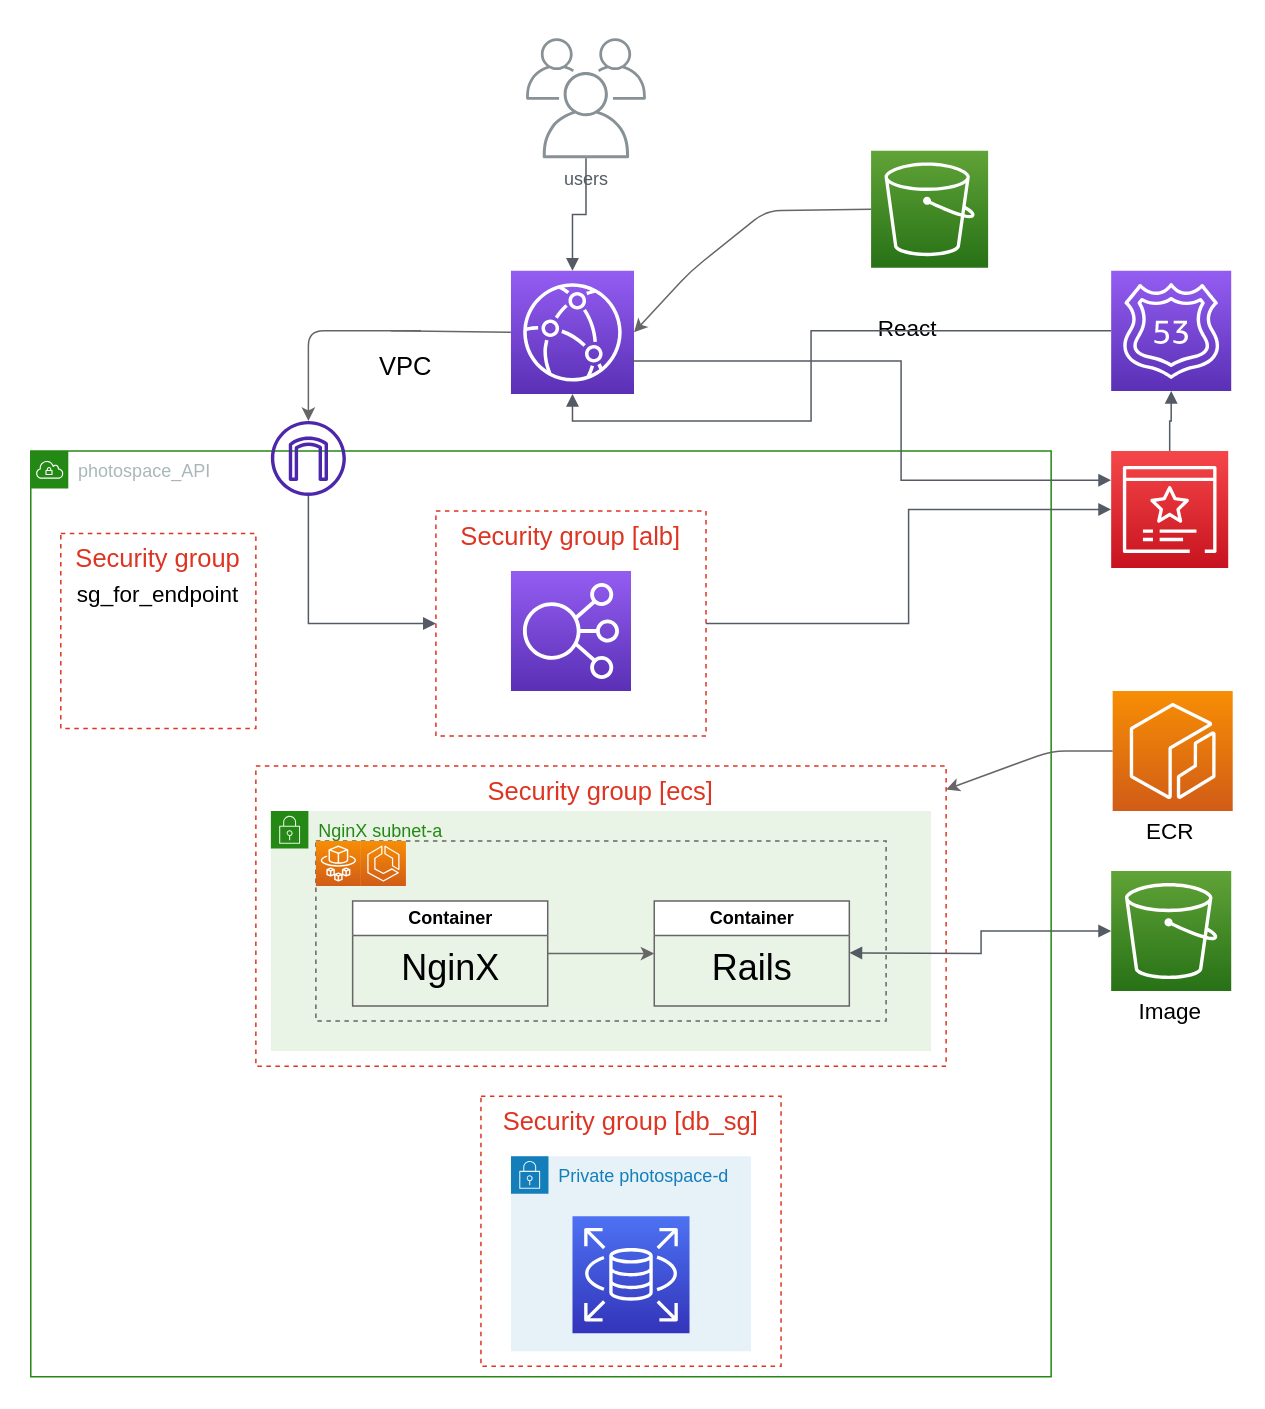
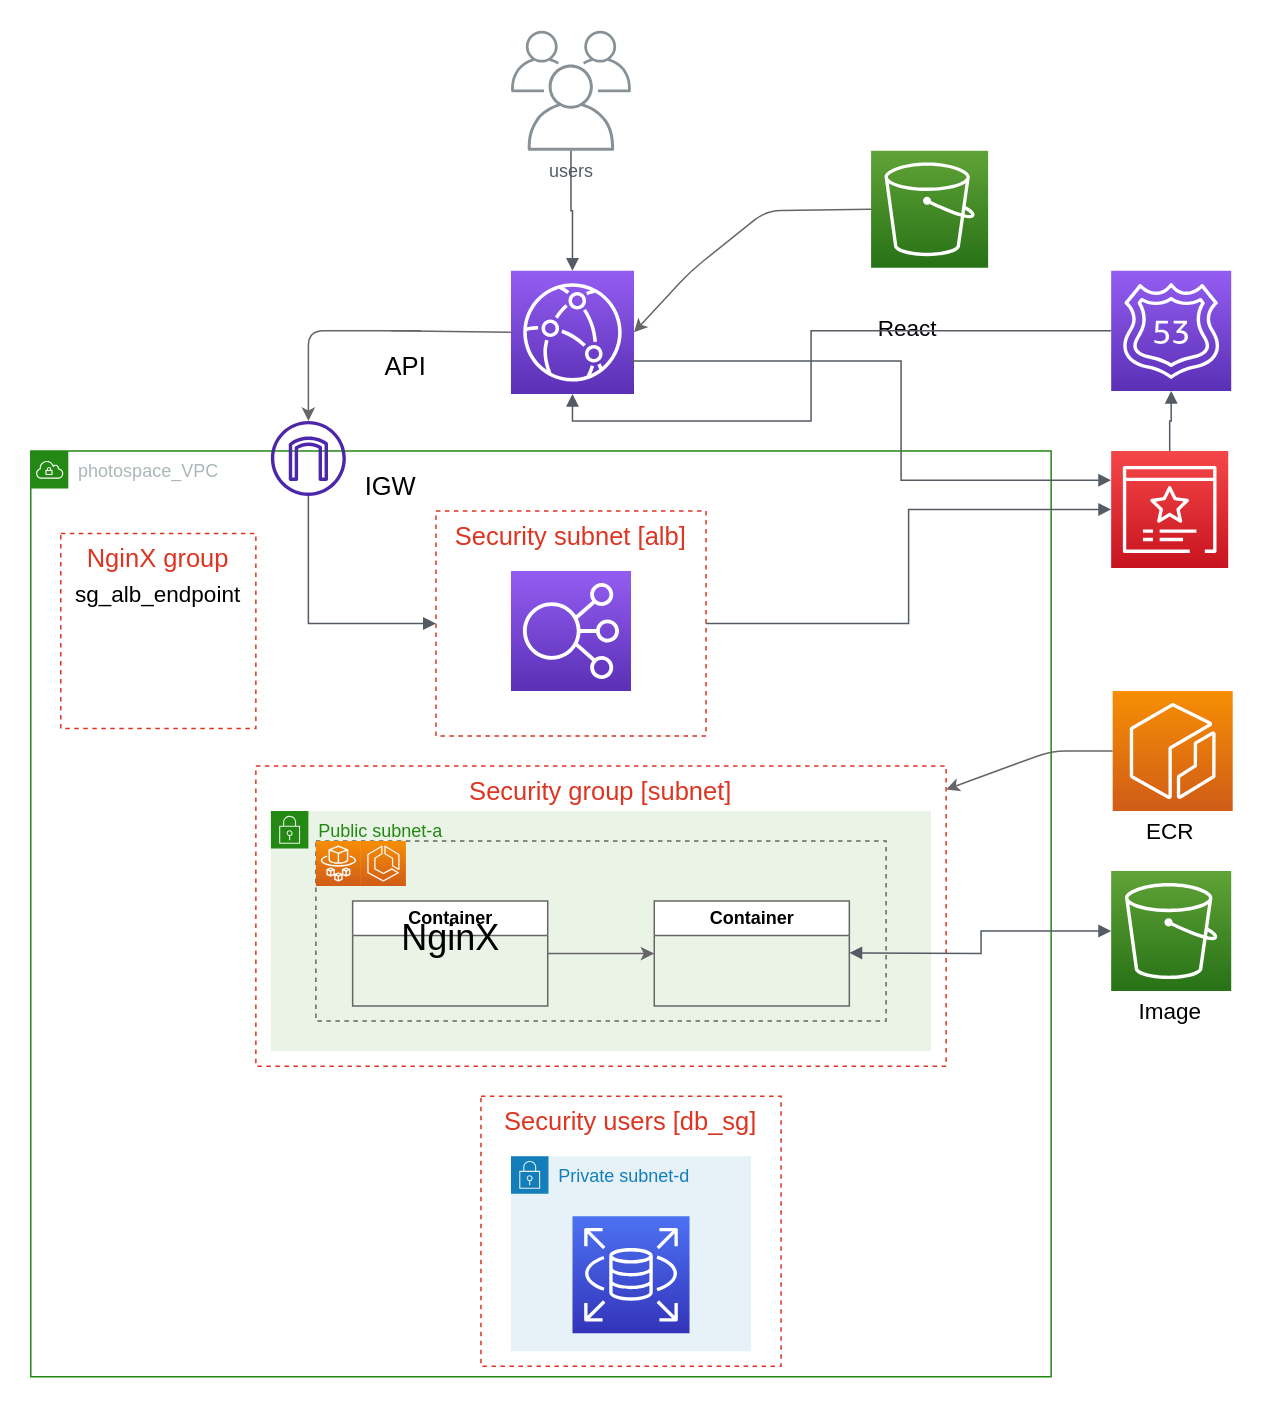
(586, 98) -> (571, 91)
(406, 368) -> (406, 368)
(149, 472) -> (149, 472)
none -> (391, 488)
(570, 536) -> (570, 536)
(158, 559) -> (158, 559)
(158, 593) -> (158, 593)
(600, 791) -> (600, 791)
(385, 832) -> (387, 832)
(450, 968) -> (450, 938)
(752, 968) -> none
(630, 1121) -> (630, 1121)
(655, 1188) -> (635, 1177)
